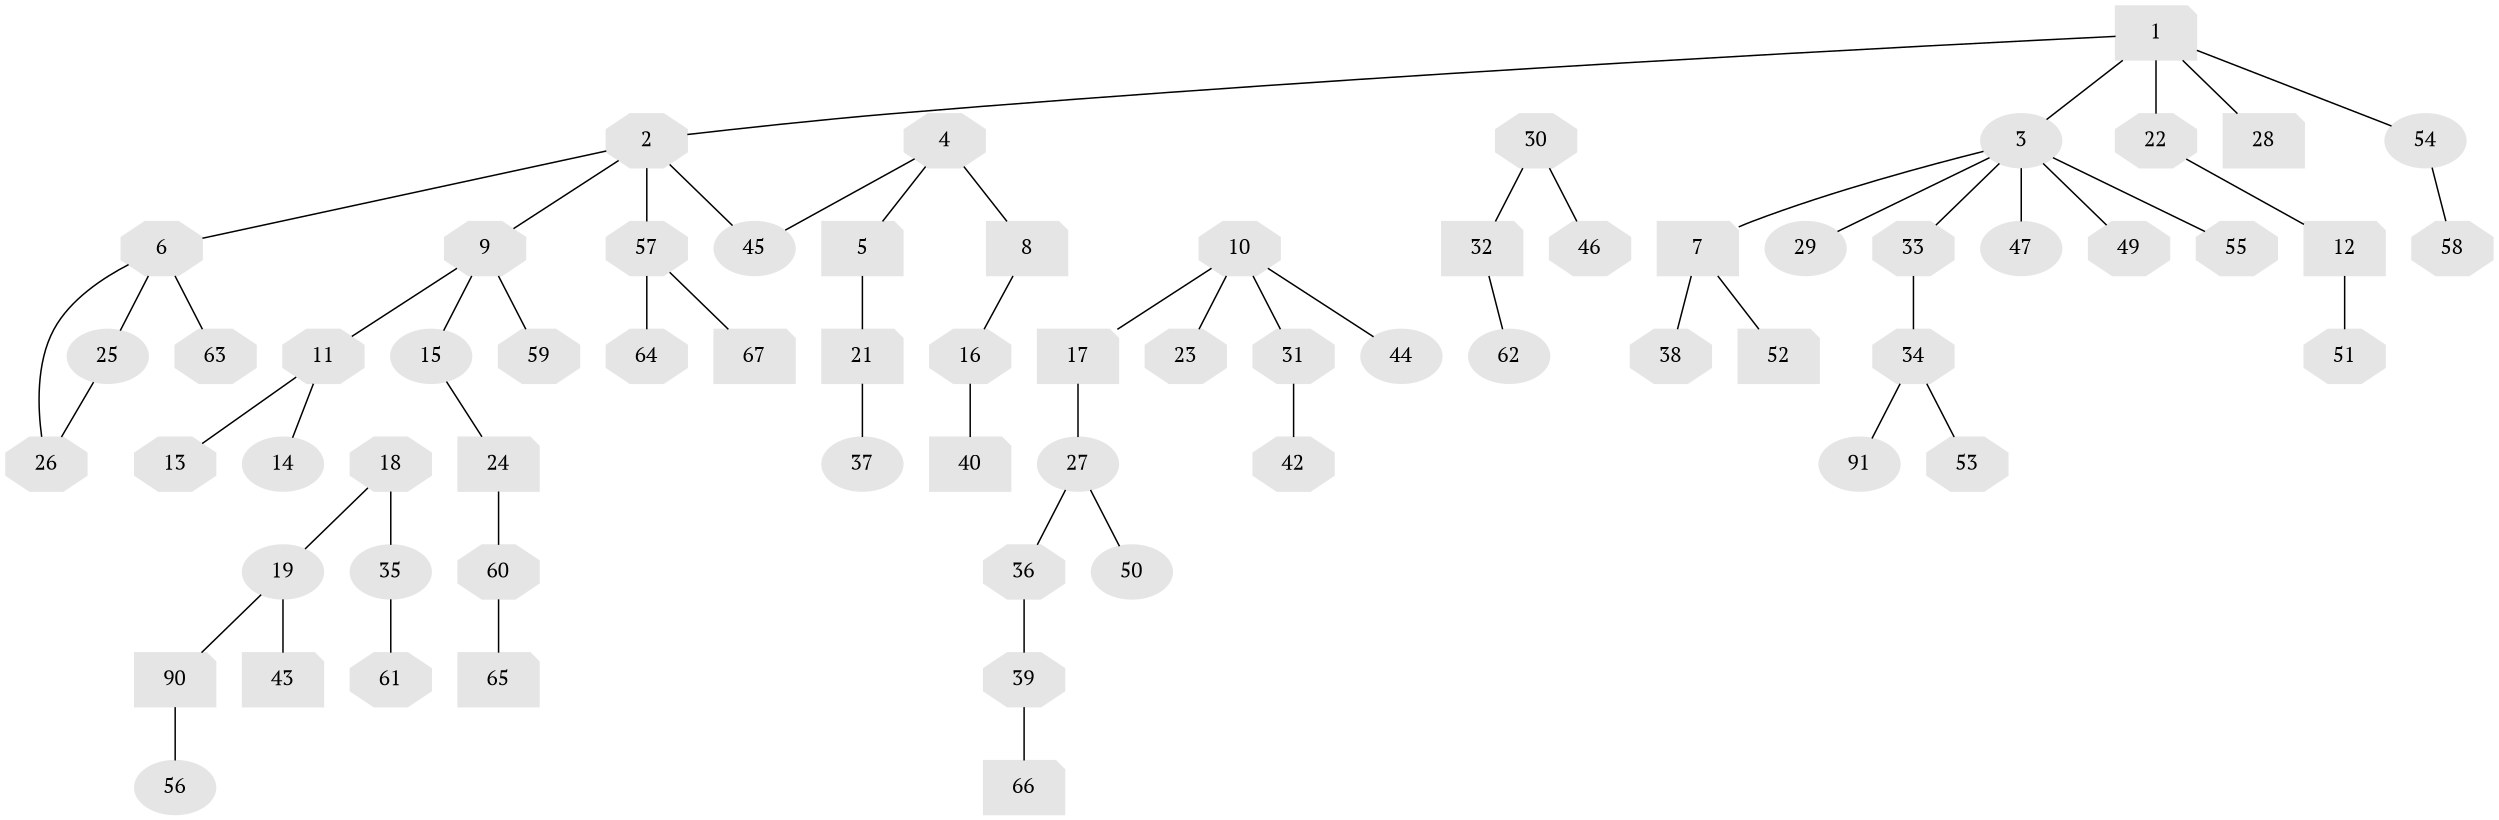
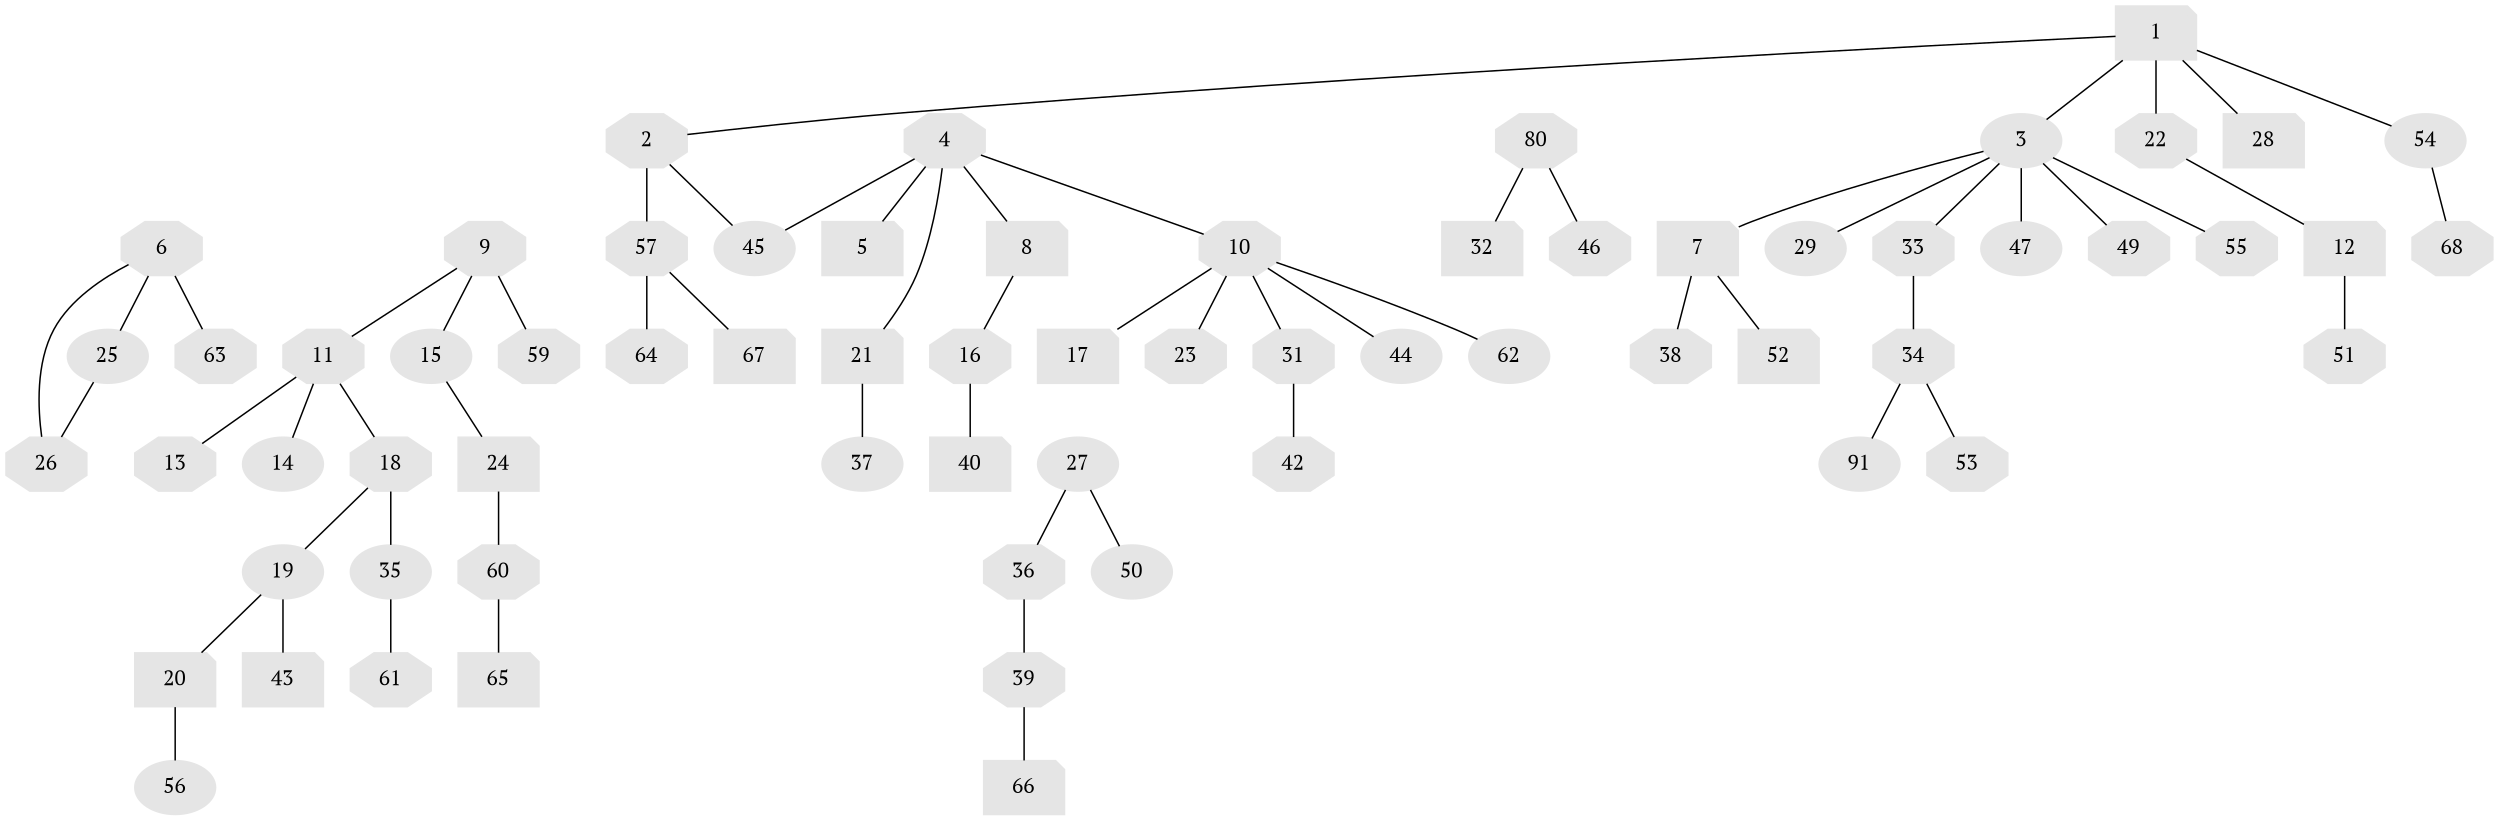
(1536, 141) -> (1536, 141)
(404, 195) -> none
(566, 195) -> none
none -> (1092, 195)
(2452, 249) -> (2452, 249)
(862, 303) -> (924, 253)
(1496, 303) -> (1378, 299)
none -> (357, 410)
(1078, 410) -> none
(175, 680) -> (175, 680)
